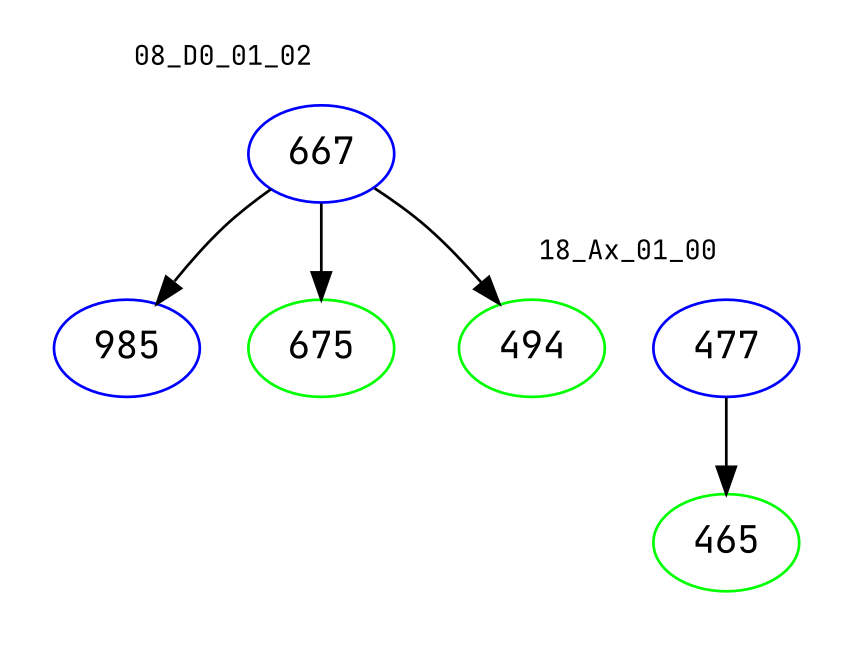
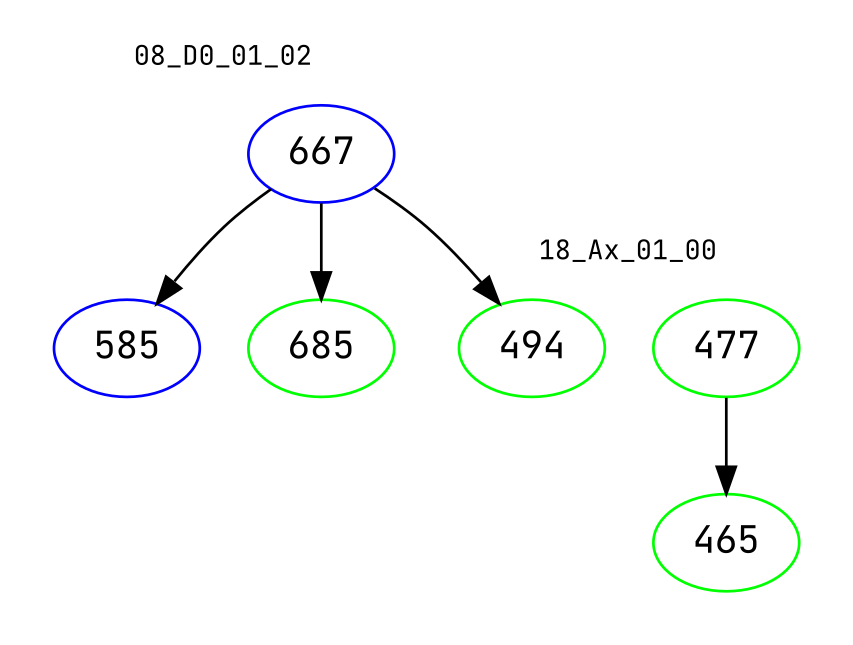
(127, 348) -> (127, 348)
(321, 348) -> (321, 348)
(726, 348) -> (726, 348)
